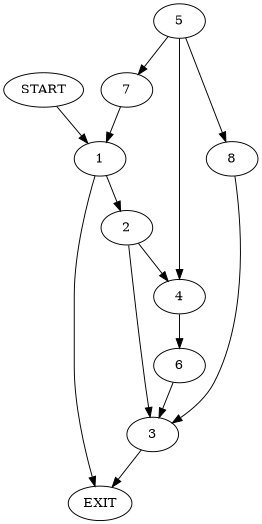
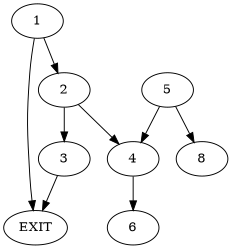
(44, 90) -> none
(127, 90) -> none
(237, 305) -> none
(168, 396) -> none
